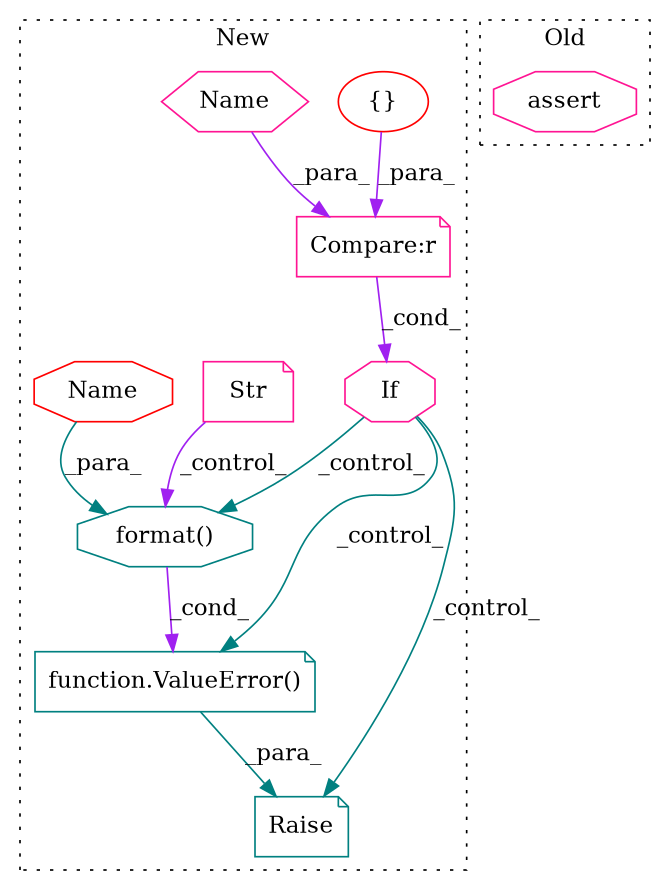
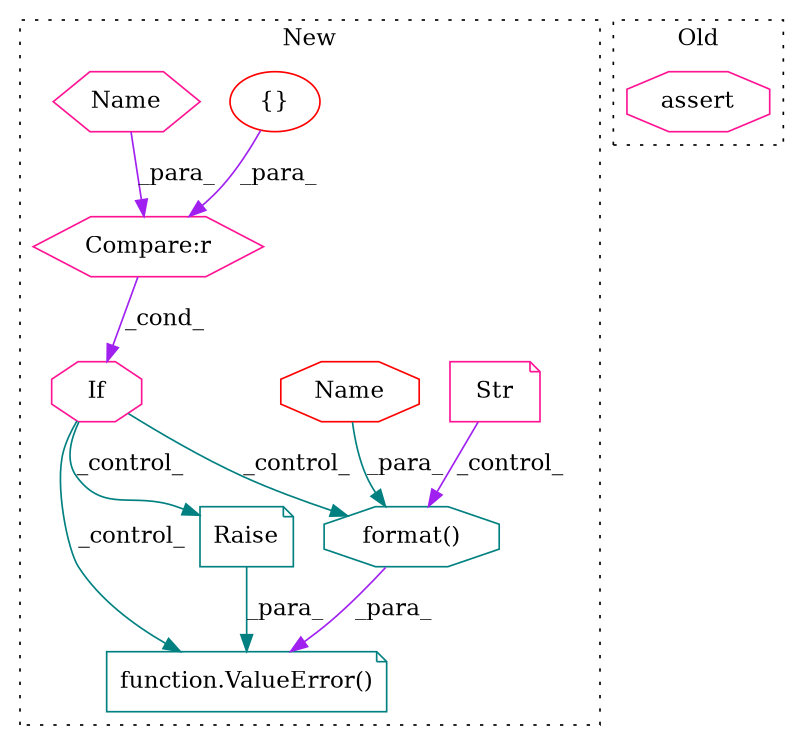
(373, 247) -> (148, 247)
(210, 609) -> (393, 609)
(233, 748) -> (247, 601)
